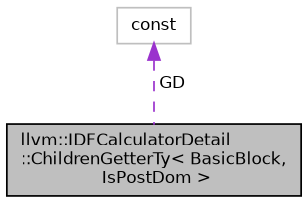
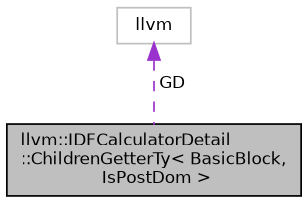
(154, 26) -> (154, 26)
